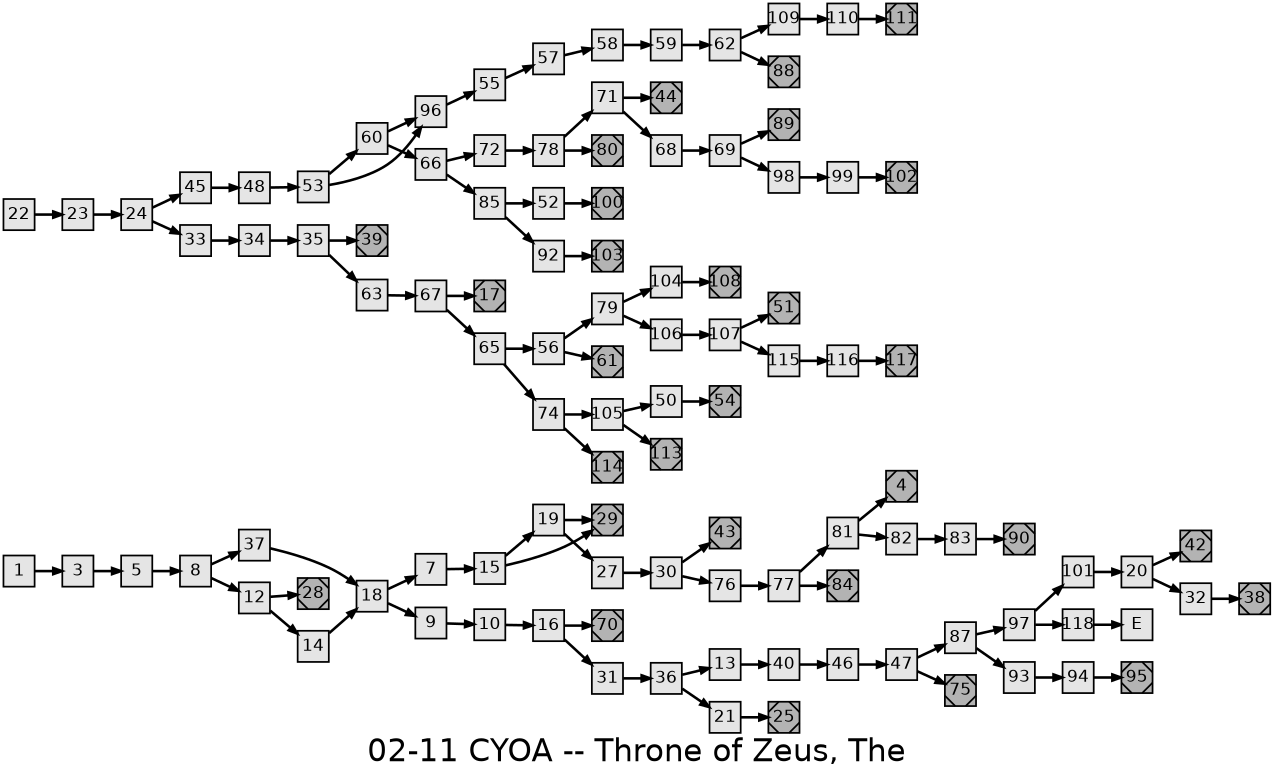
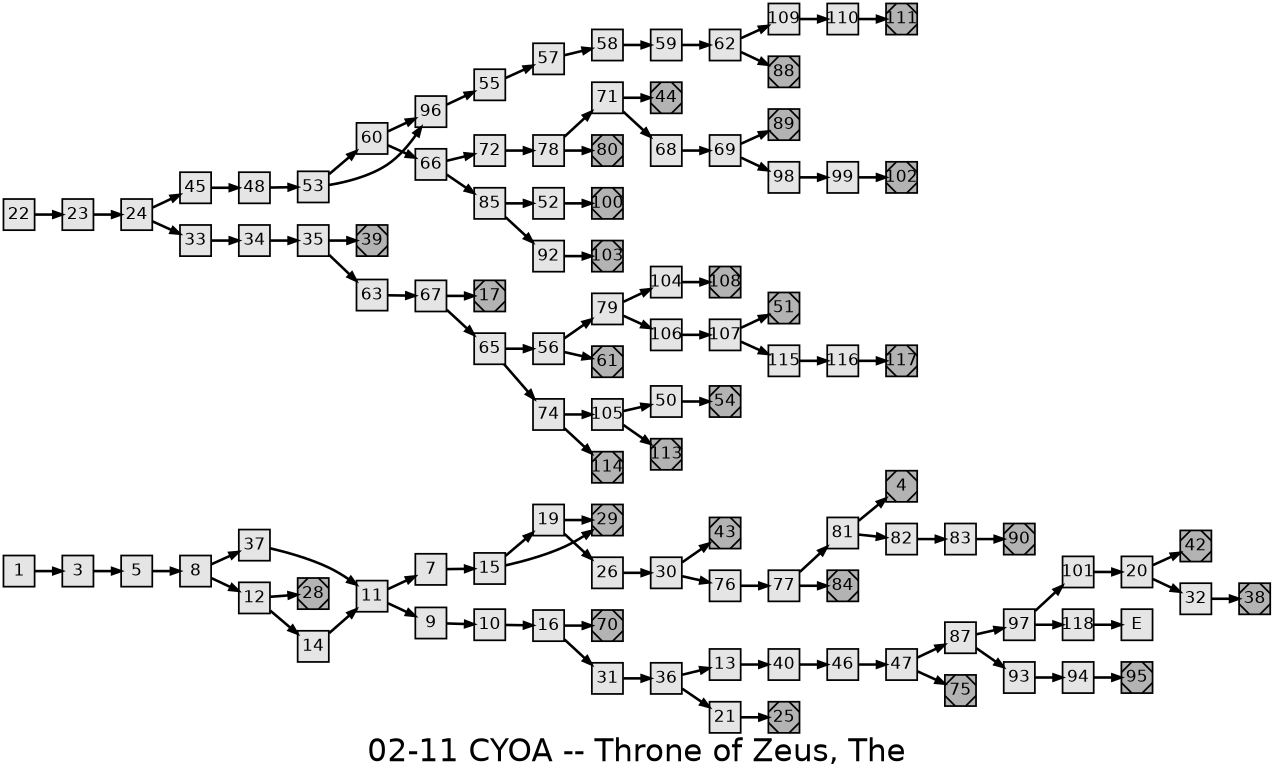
(607, 573) -> (607, 573)
(372, 596) -> (372, 596)
